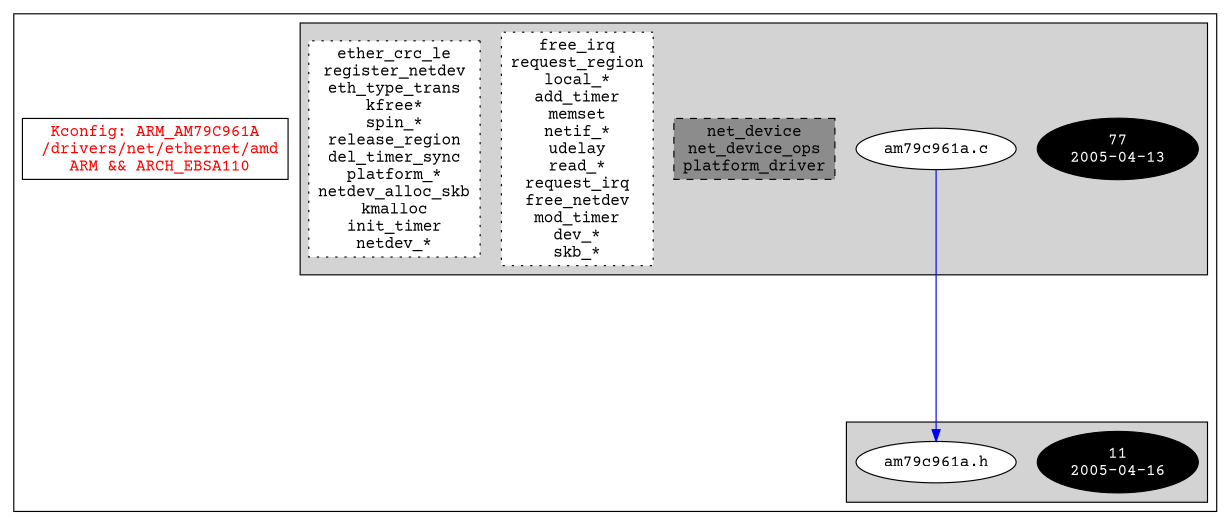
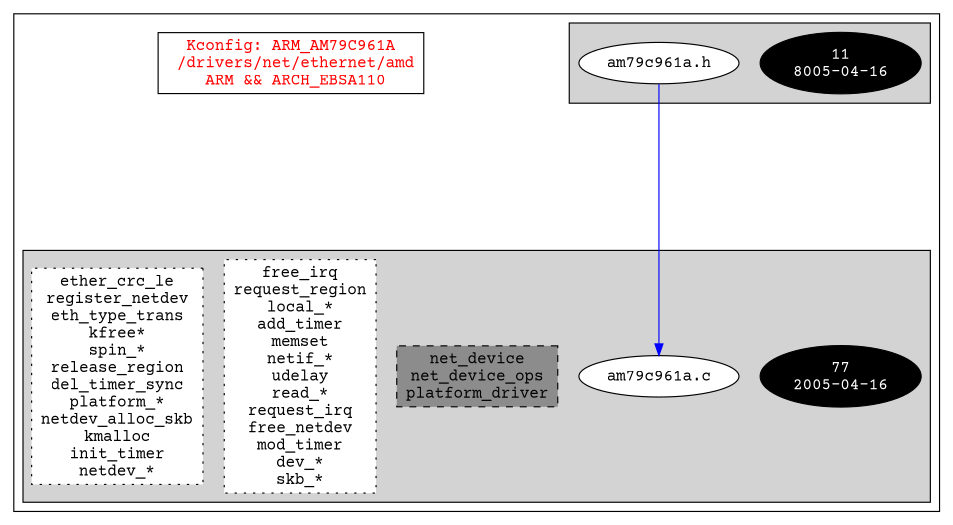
(1118, 149) -> (841, 376)
(936, 300) -> (659, 214)
(1118, 462) -> (841, 63)
